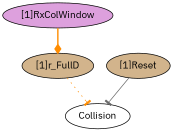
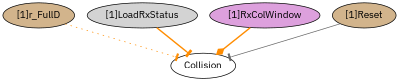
none -> (142, 15)
(58, 36) -> (237, 38)
